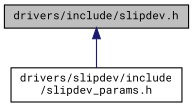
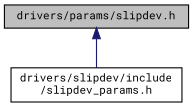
(96, 17) -> (96, 17)
